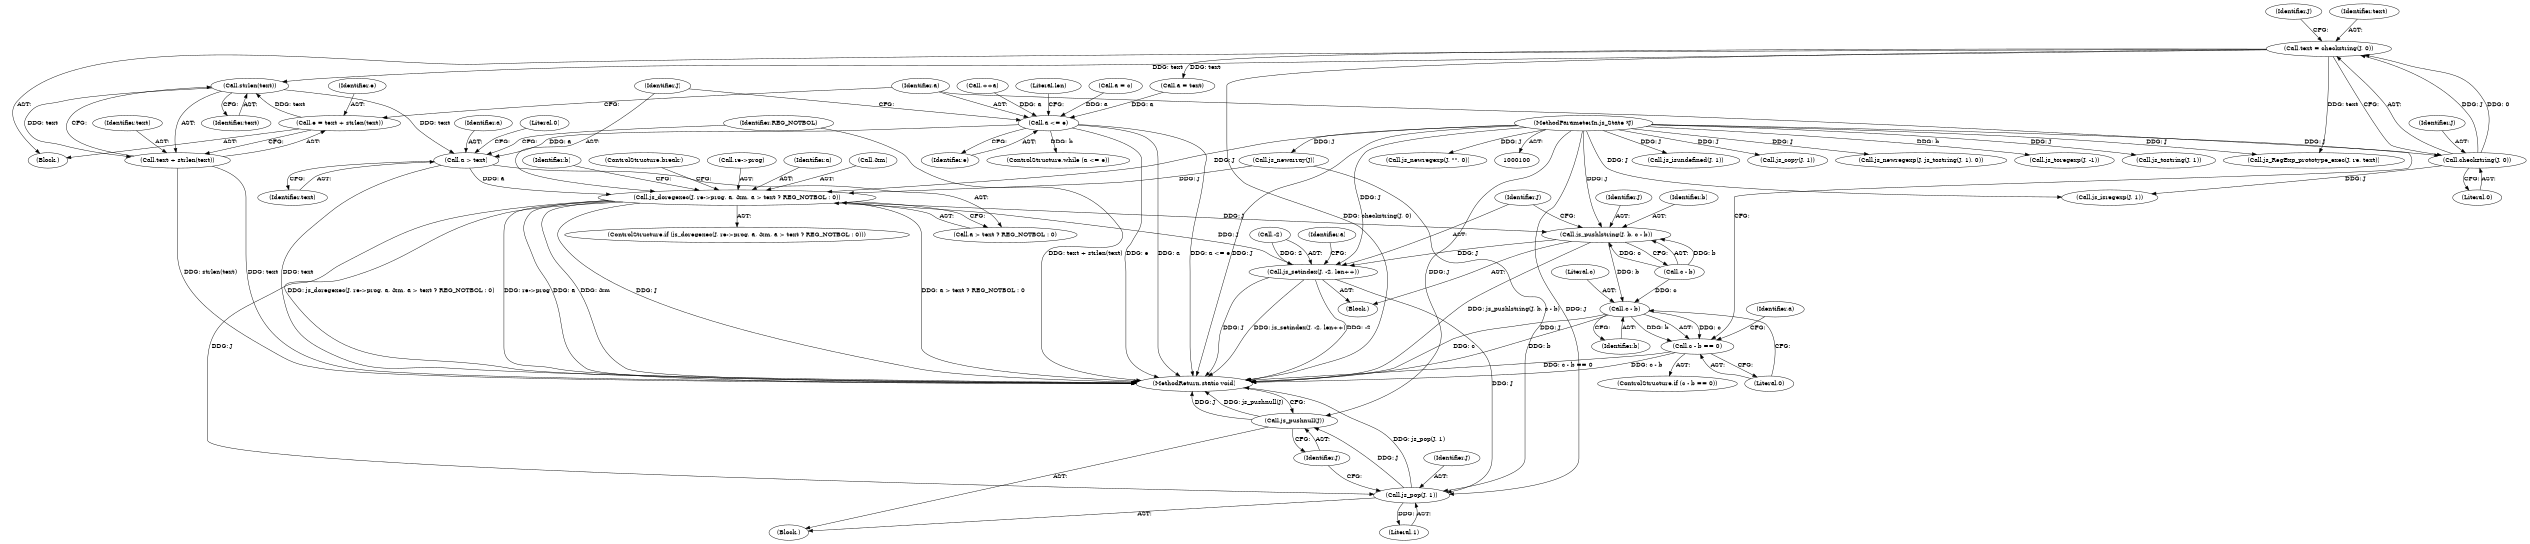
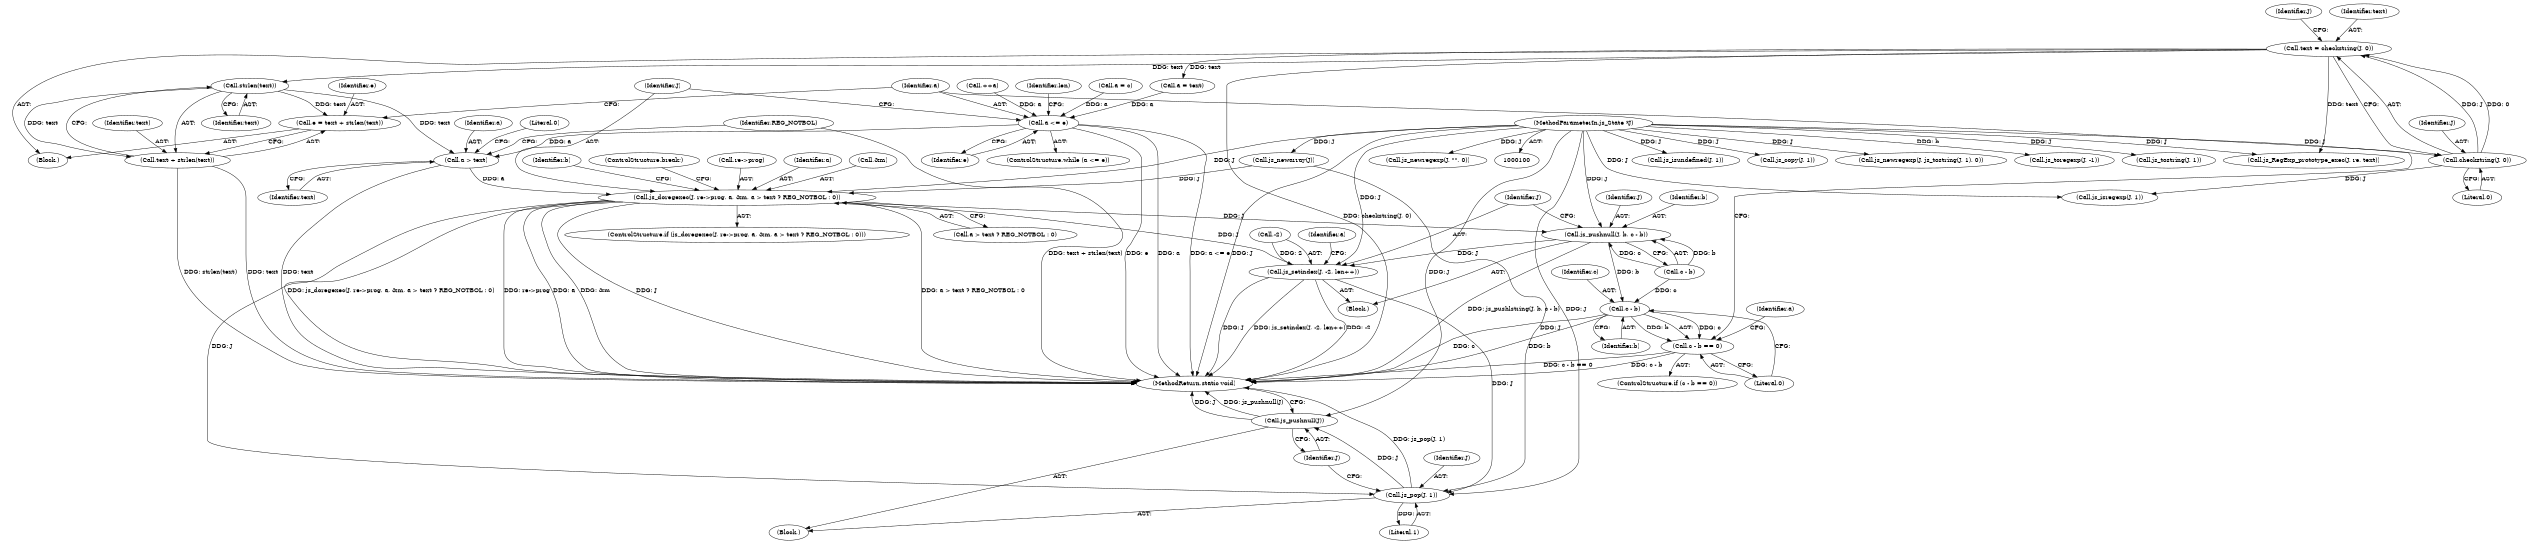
(1048, 86) -> (1048, 86)
(279, 110) -> (302, 99)
(1062, 142) -> (1062, 142)
(750, 186) -> none
(1606, 235) -> (1606, 235)
(1580, 272) -> (1580, 272)
